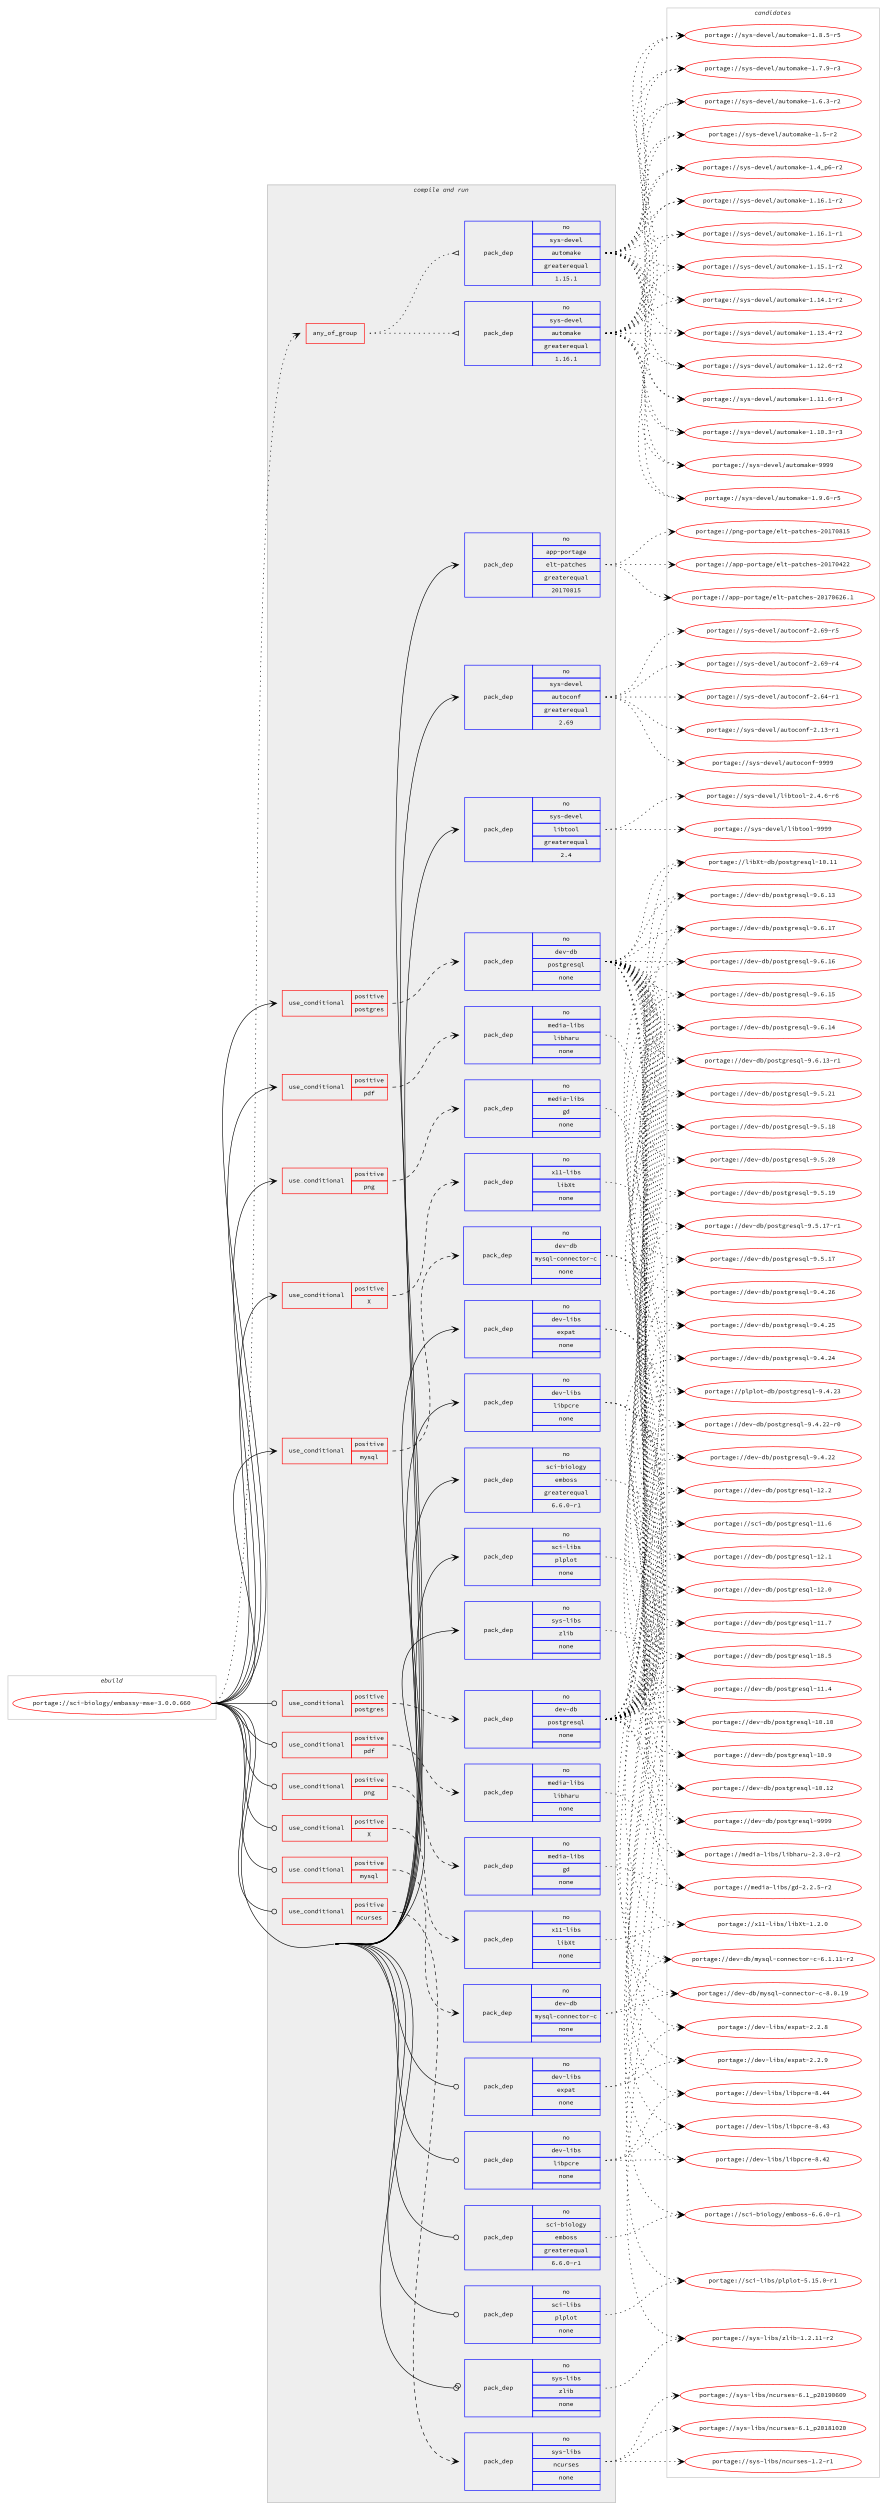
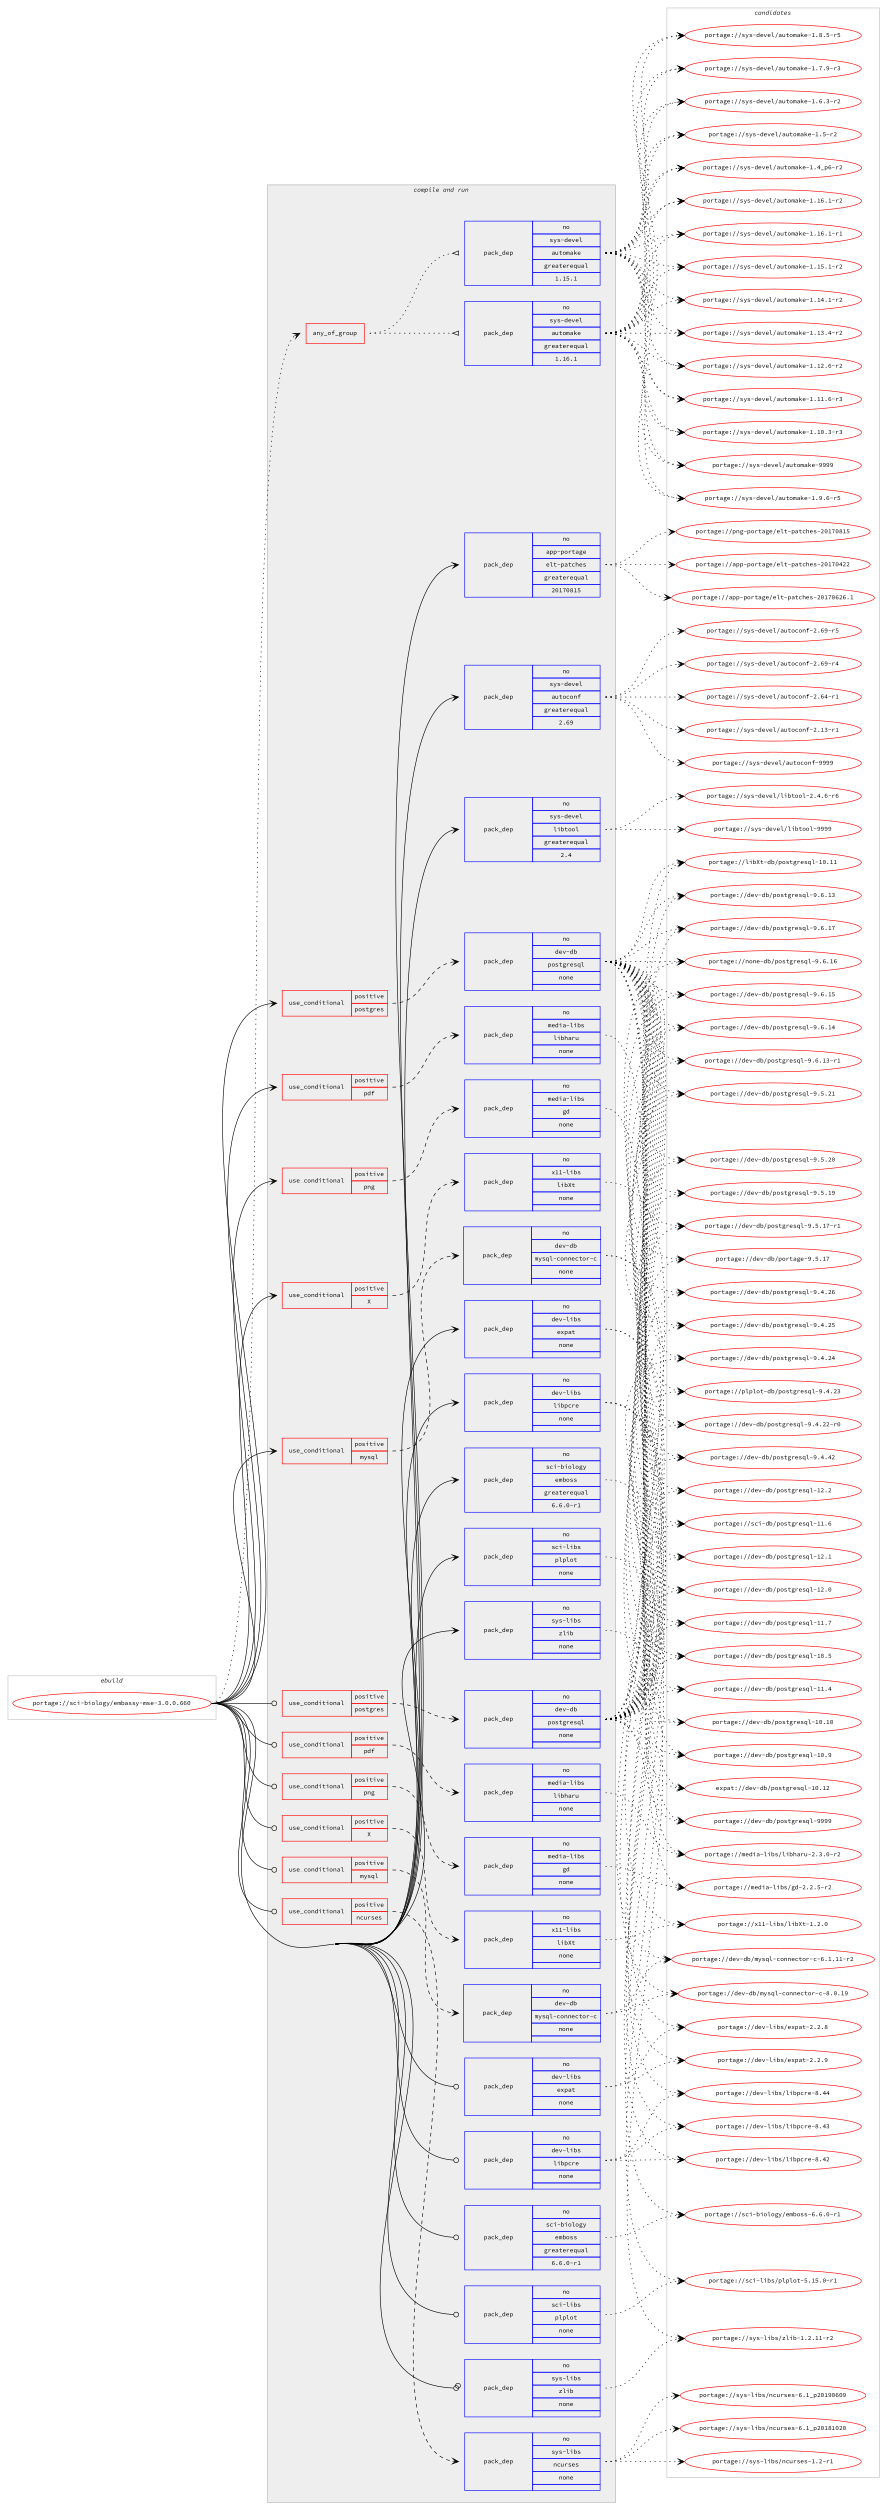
(773, 962) -> (773, 962)
(773, 1127) -> none
(773, 1259) -> (773, 1259)
(773, 1458) -> (773, 1458)
(773, 1789) -> (773, 1789)
